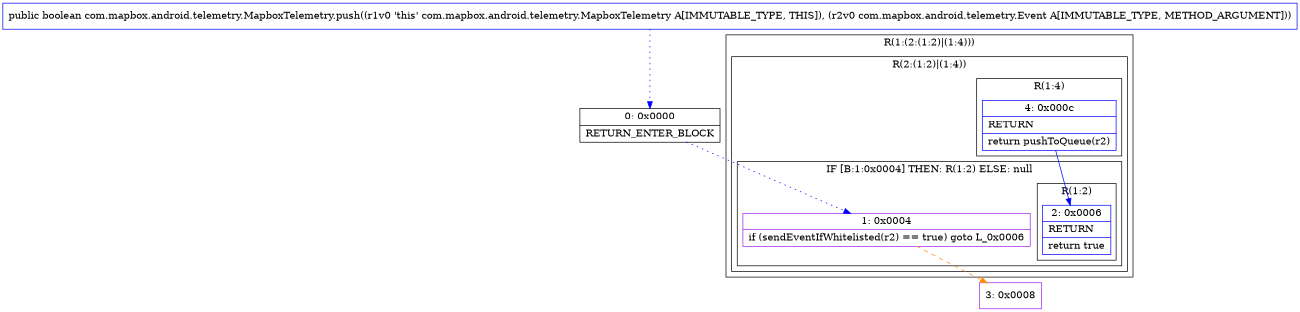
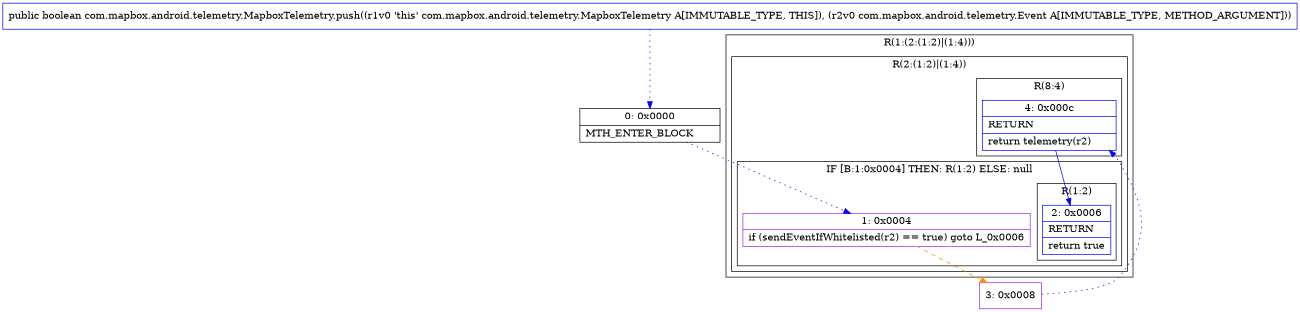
(1049, 87) -> (1049, 87)
(650, 133) -> (640, 133)
(1049, 142) -> (1040, 142)
none -> (1138, 245)
